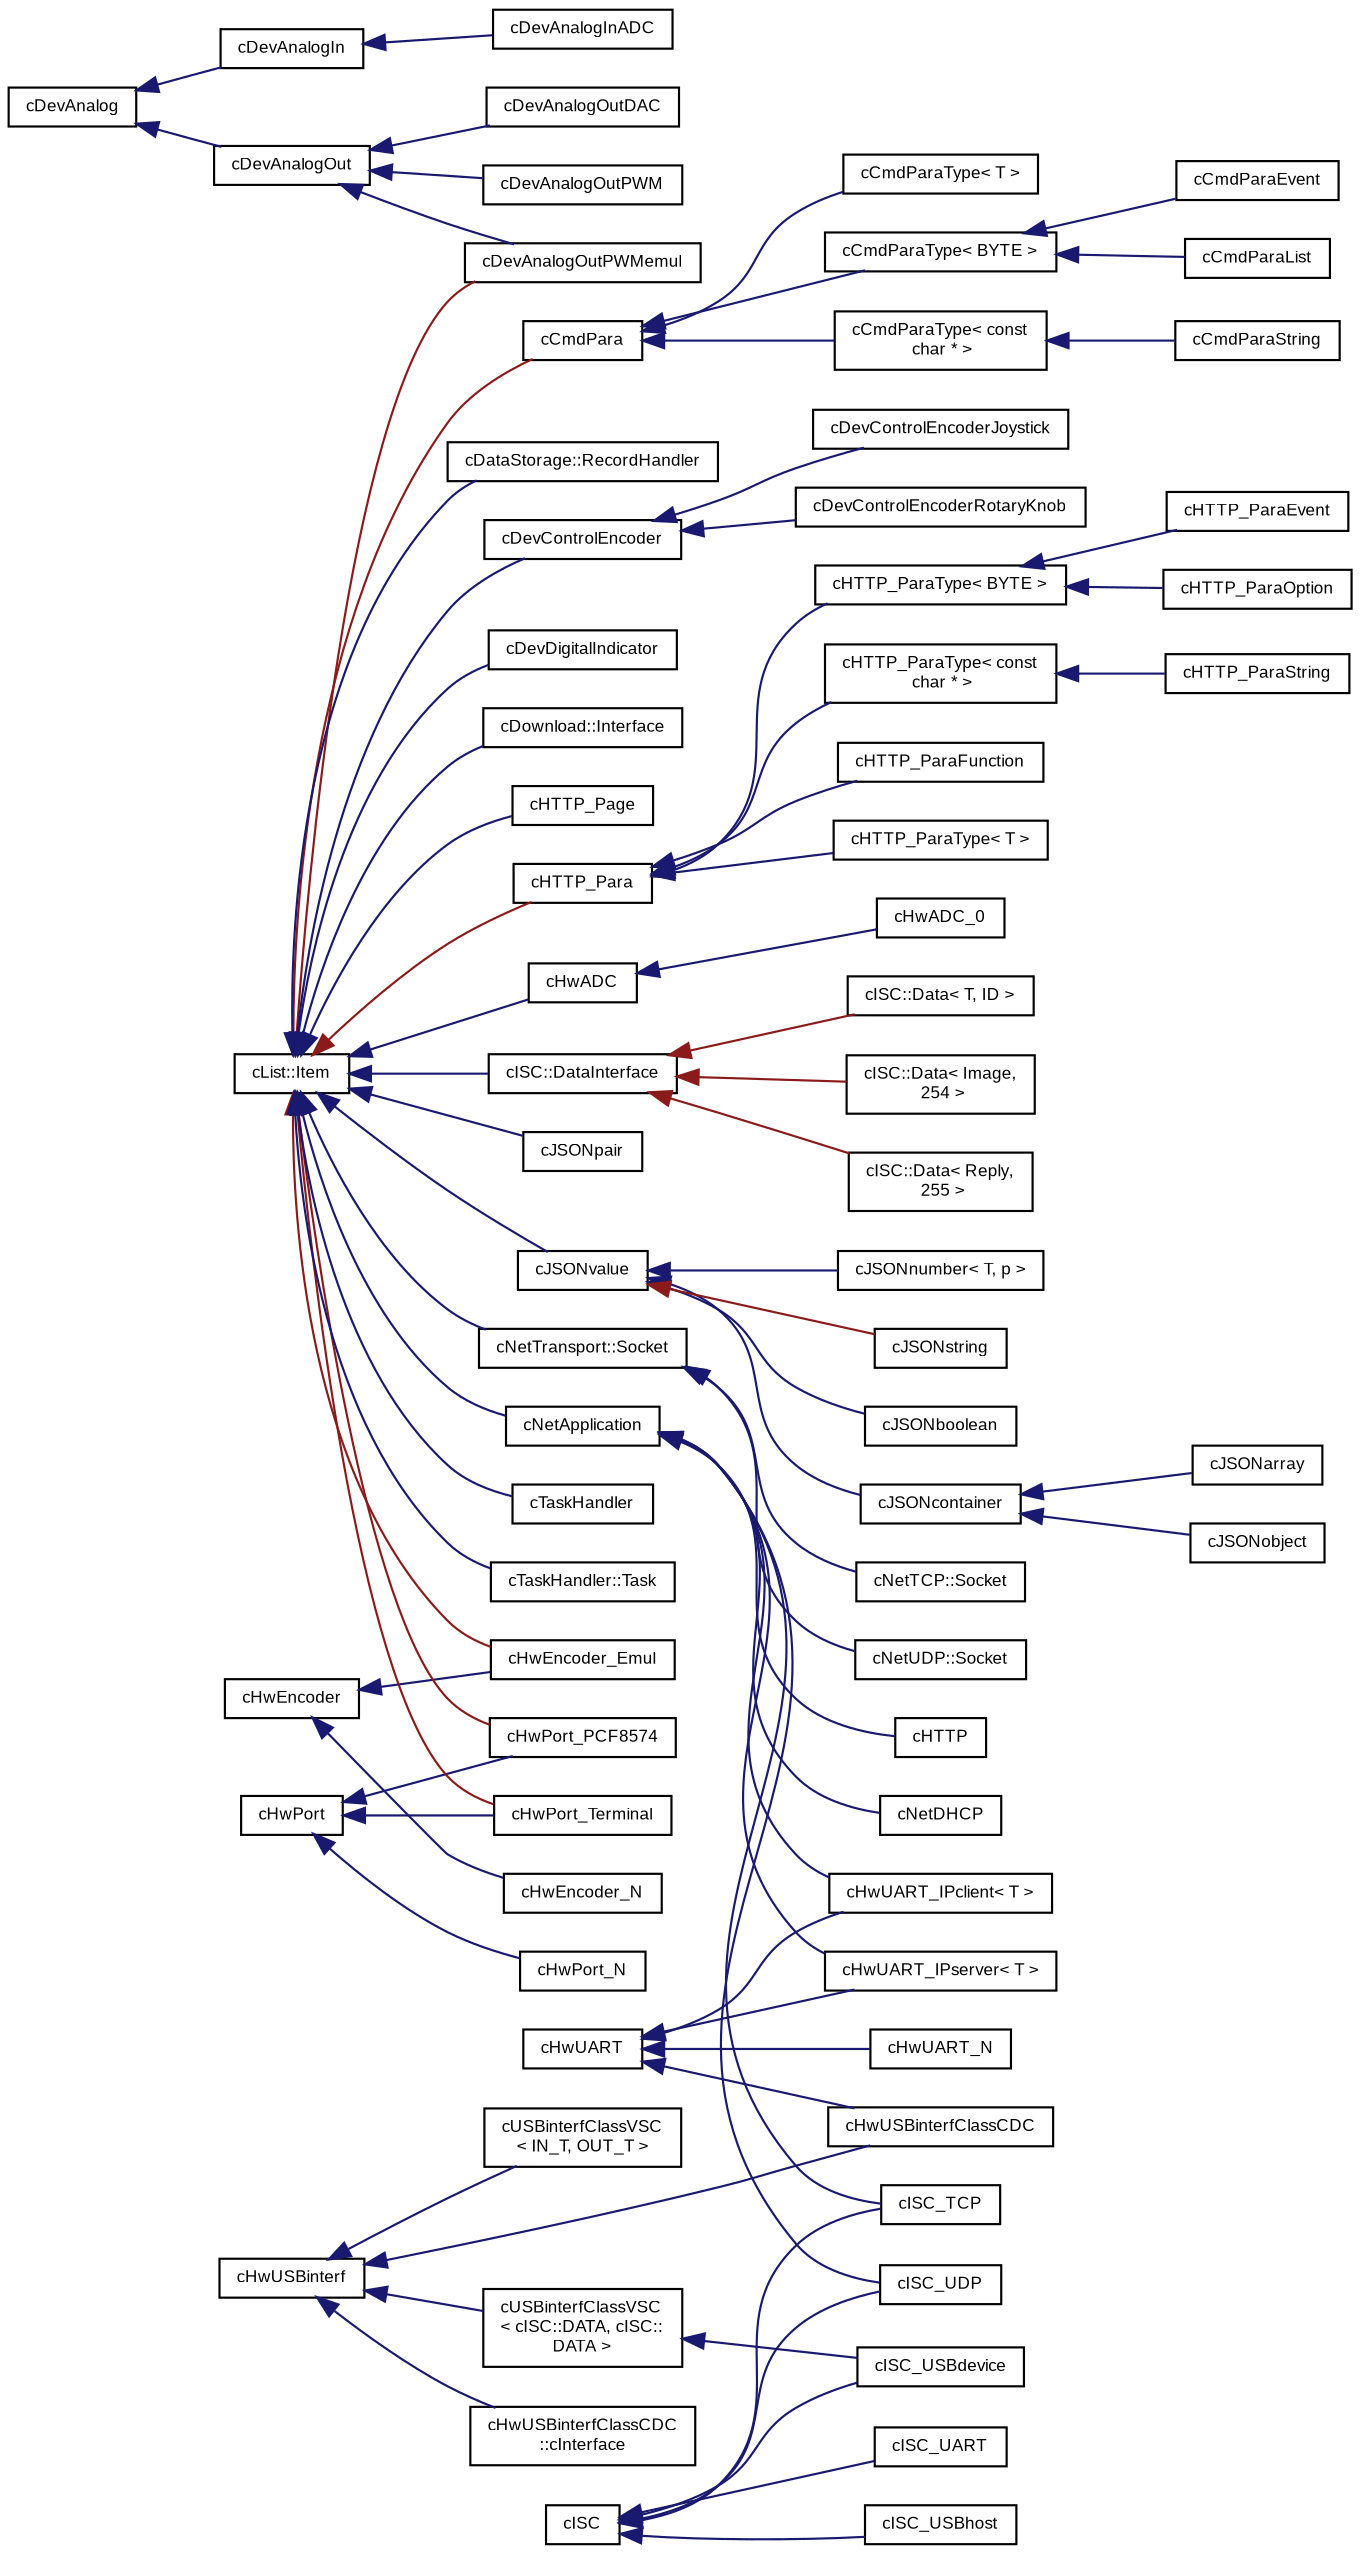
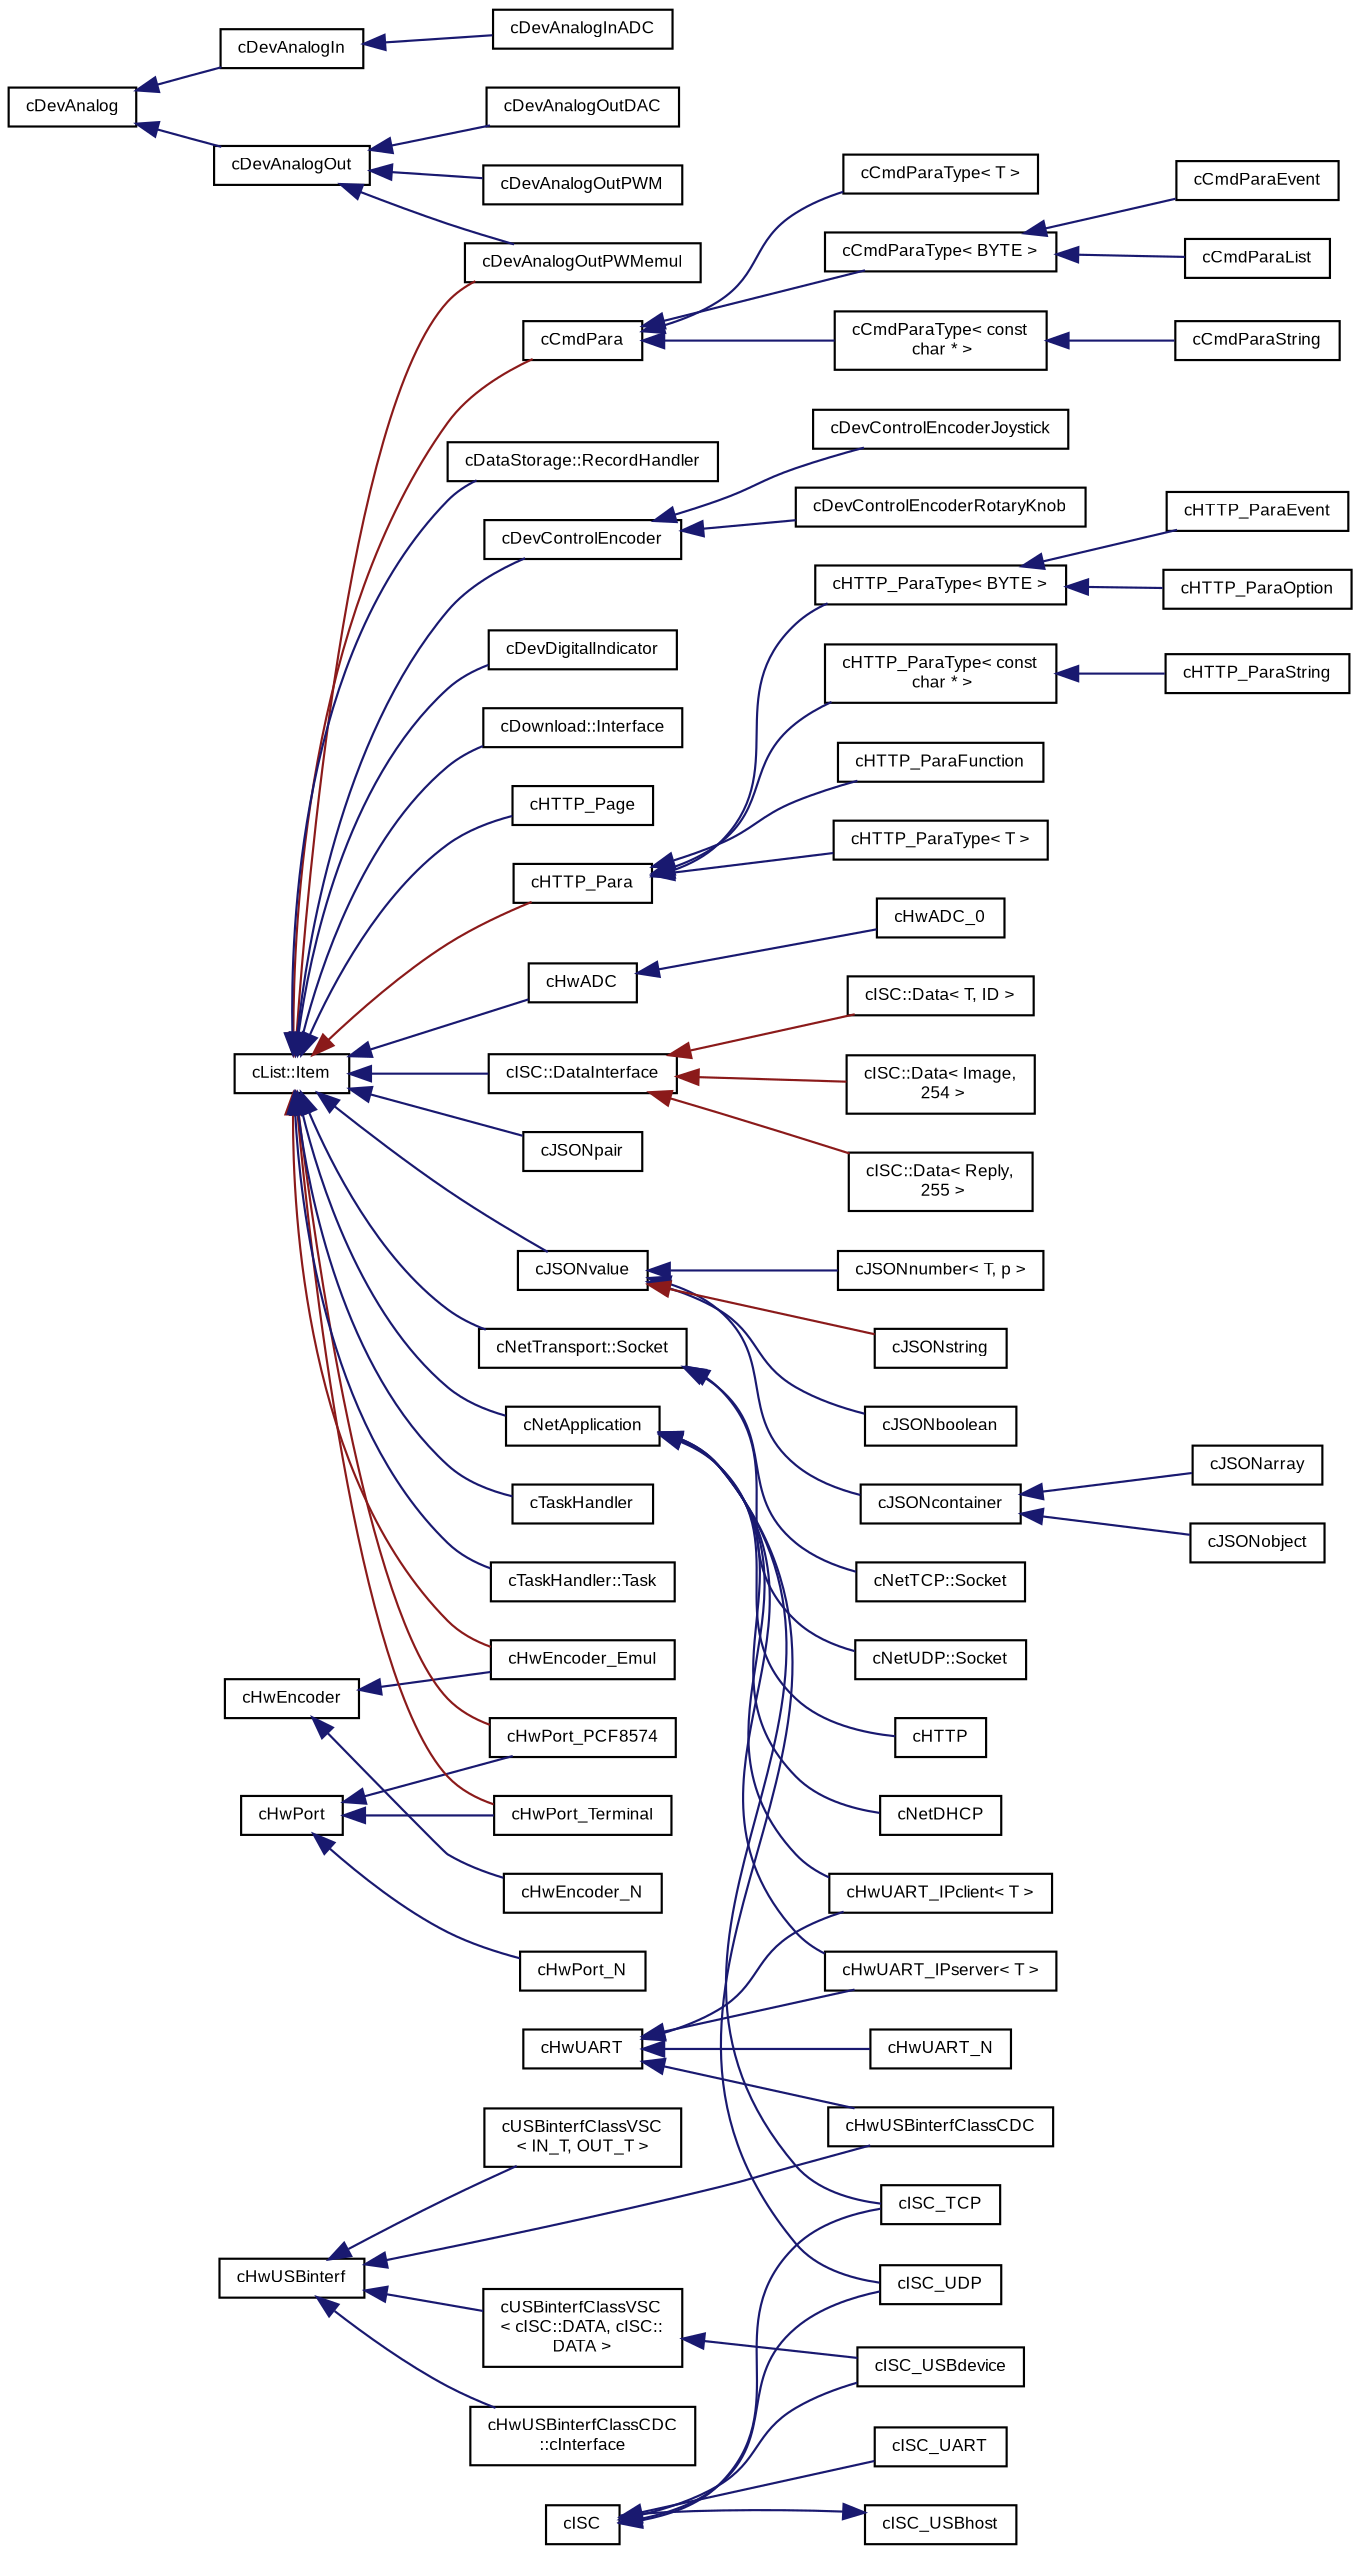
(754, 2539) -> (731, 2510)
